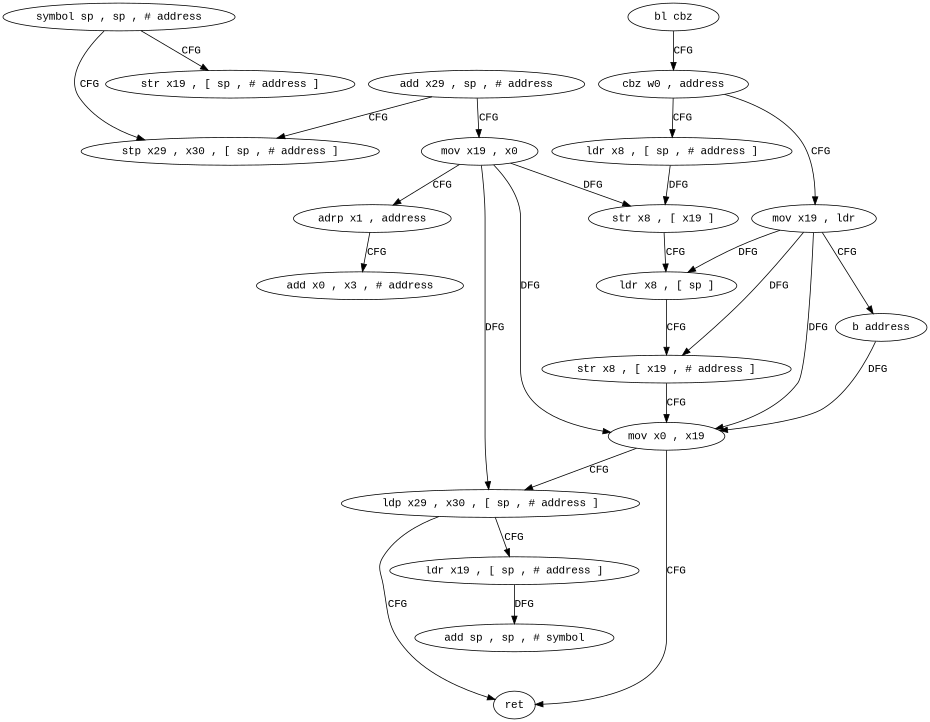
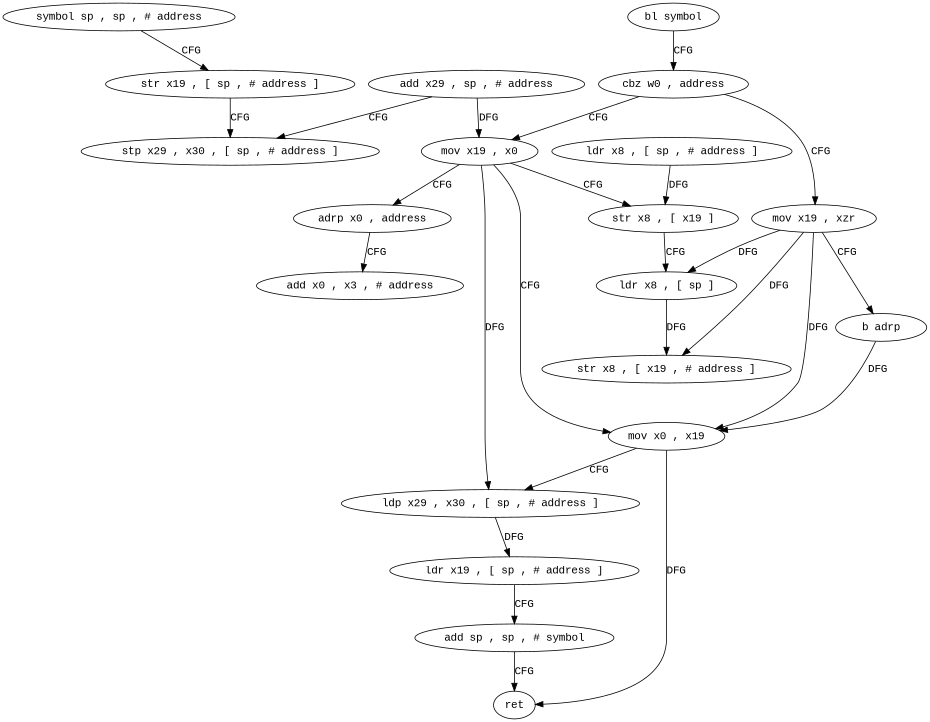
(673, 17) -> (673, 17)
(78, 95) -> (230, 114)
(673, 114) -> (579, 117)
(489, 118) -> (489, 118)
(593, 185) -> (593, 185)
(372, 219) -> (372, 219)
(814, 219) -> (814, 219)
(530, 286) -> (530, 286)
(676, 327) -> (676, 327)
(881, 327) -> (881, 327)
(667, 399) -> none
(514, 537) -> (514, 537)
(676, 571) -> (676, 571)
(524, 604) -> (524, 604)
(389, 618) -> (514, 668)
